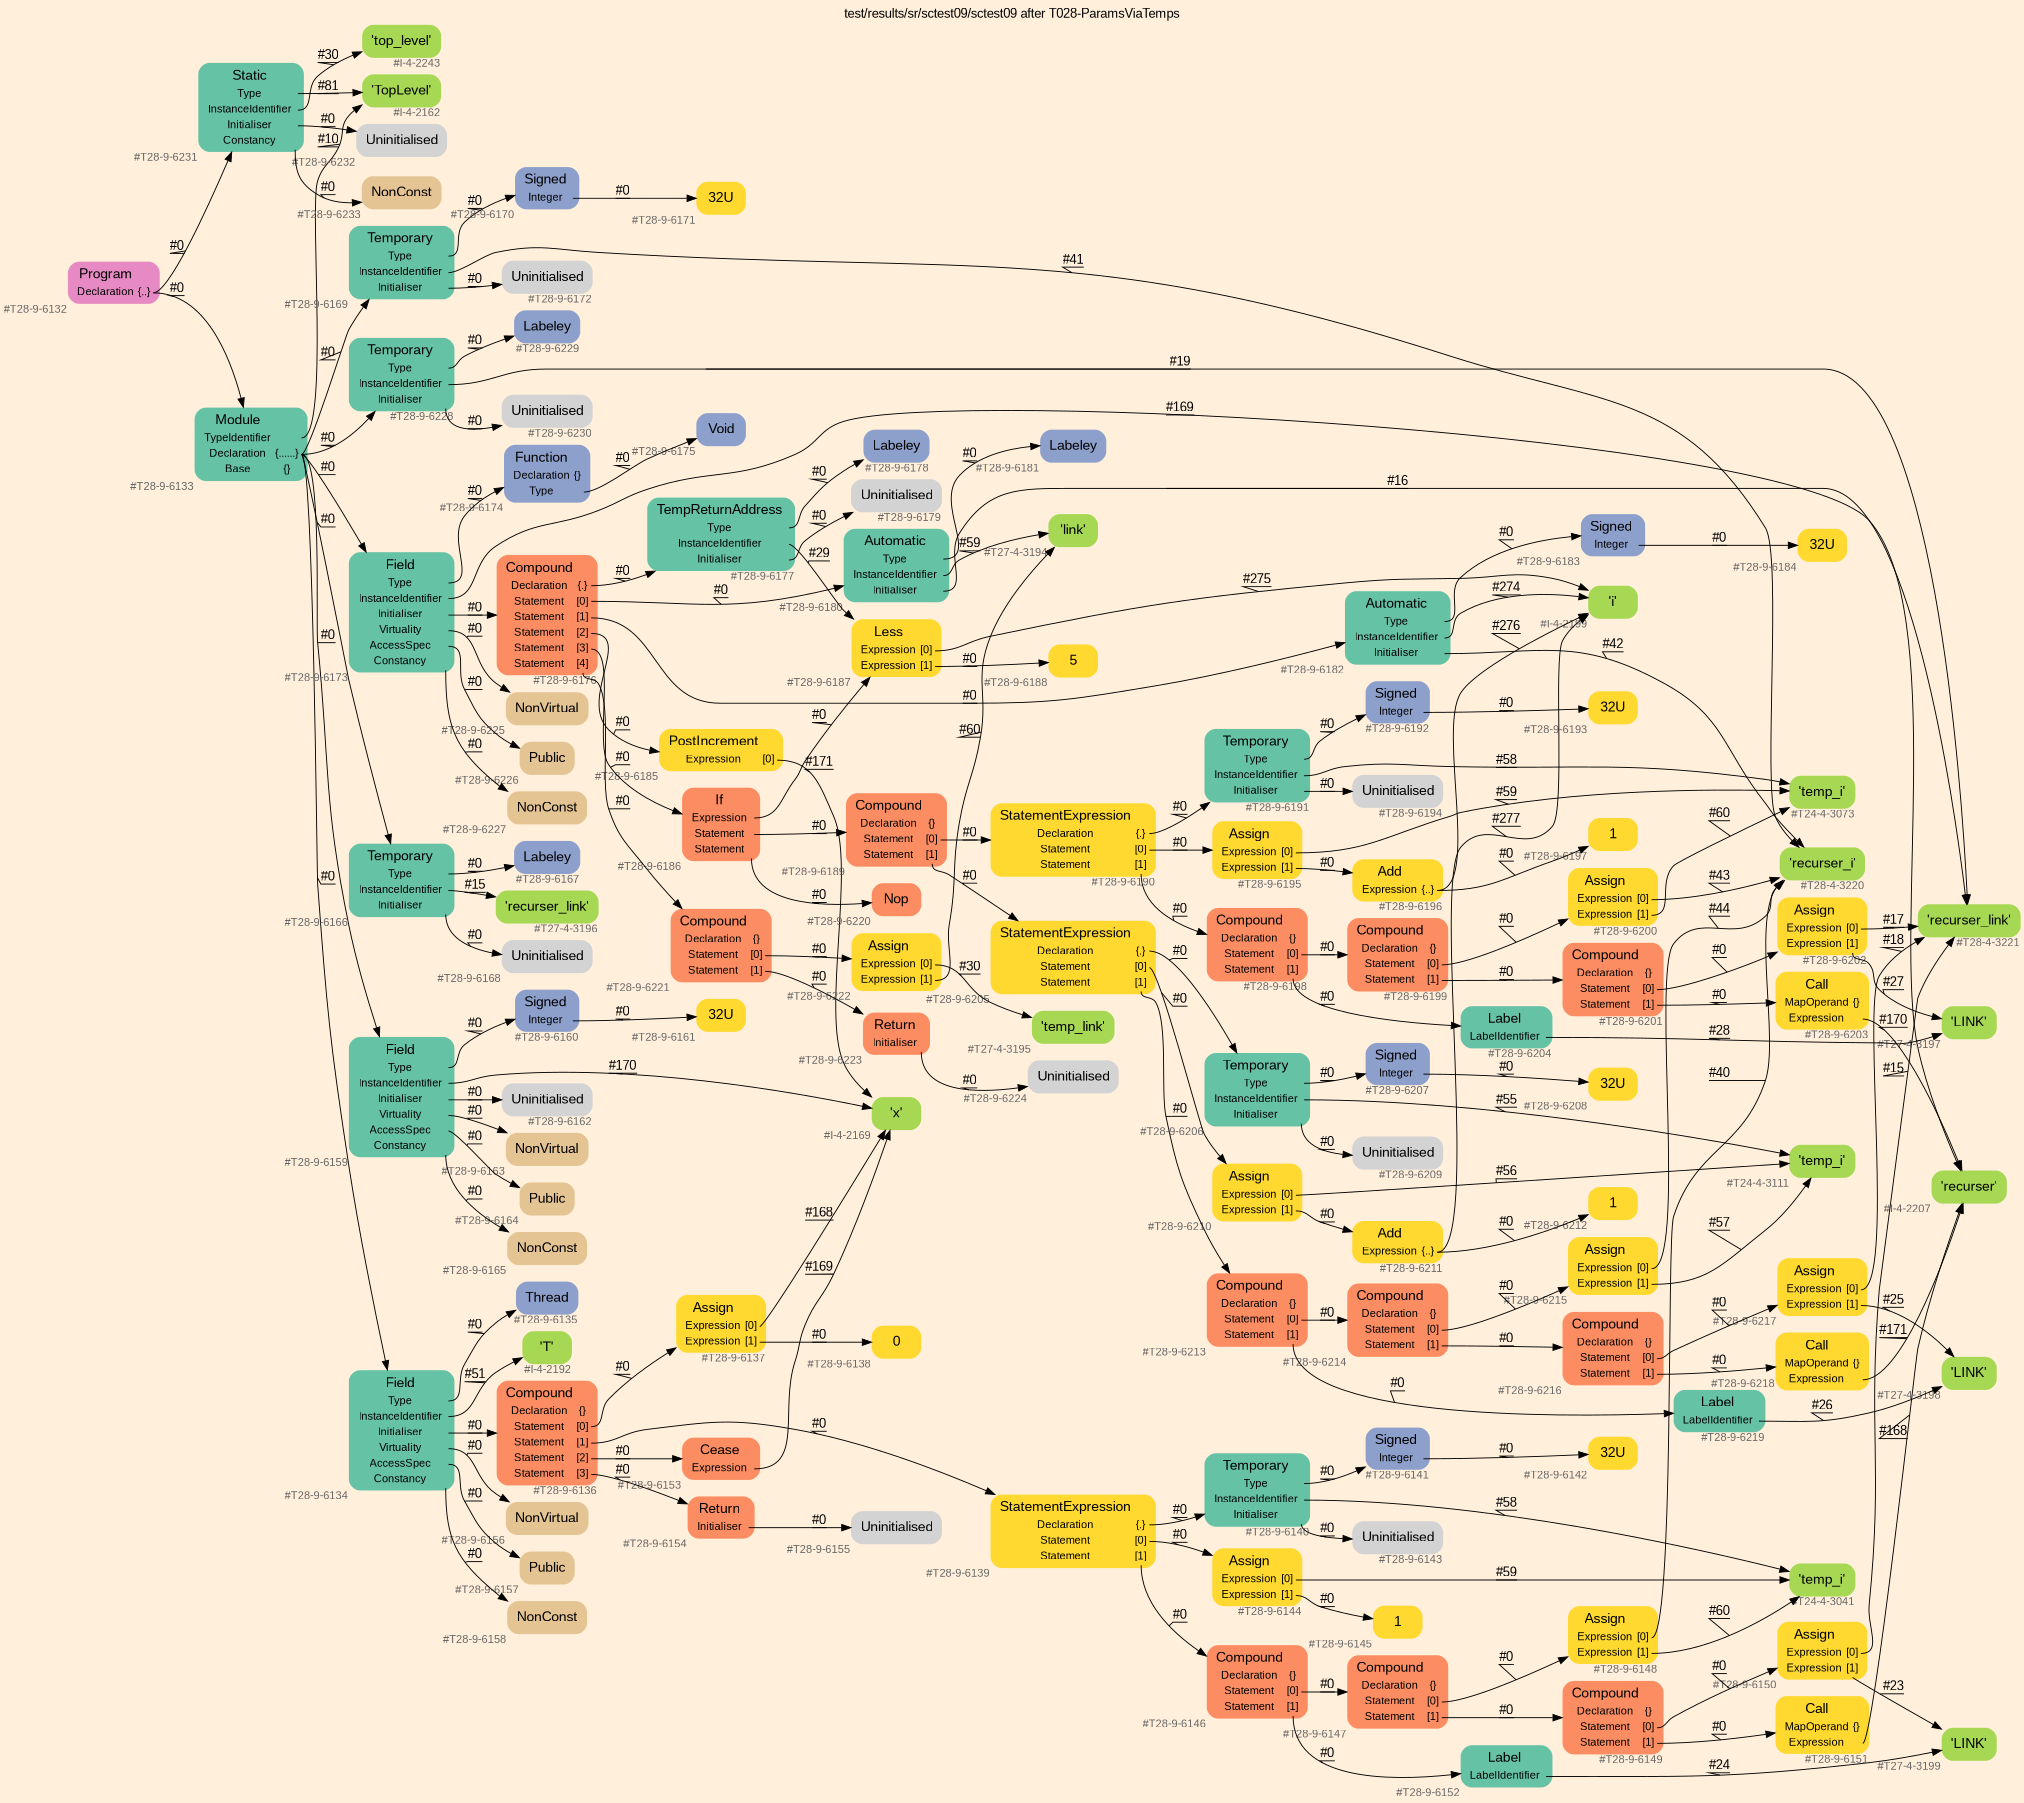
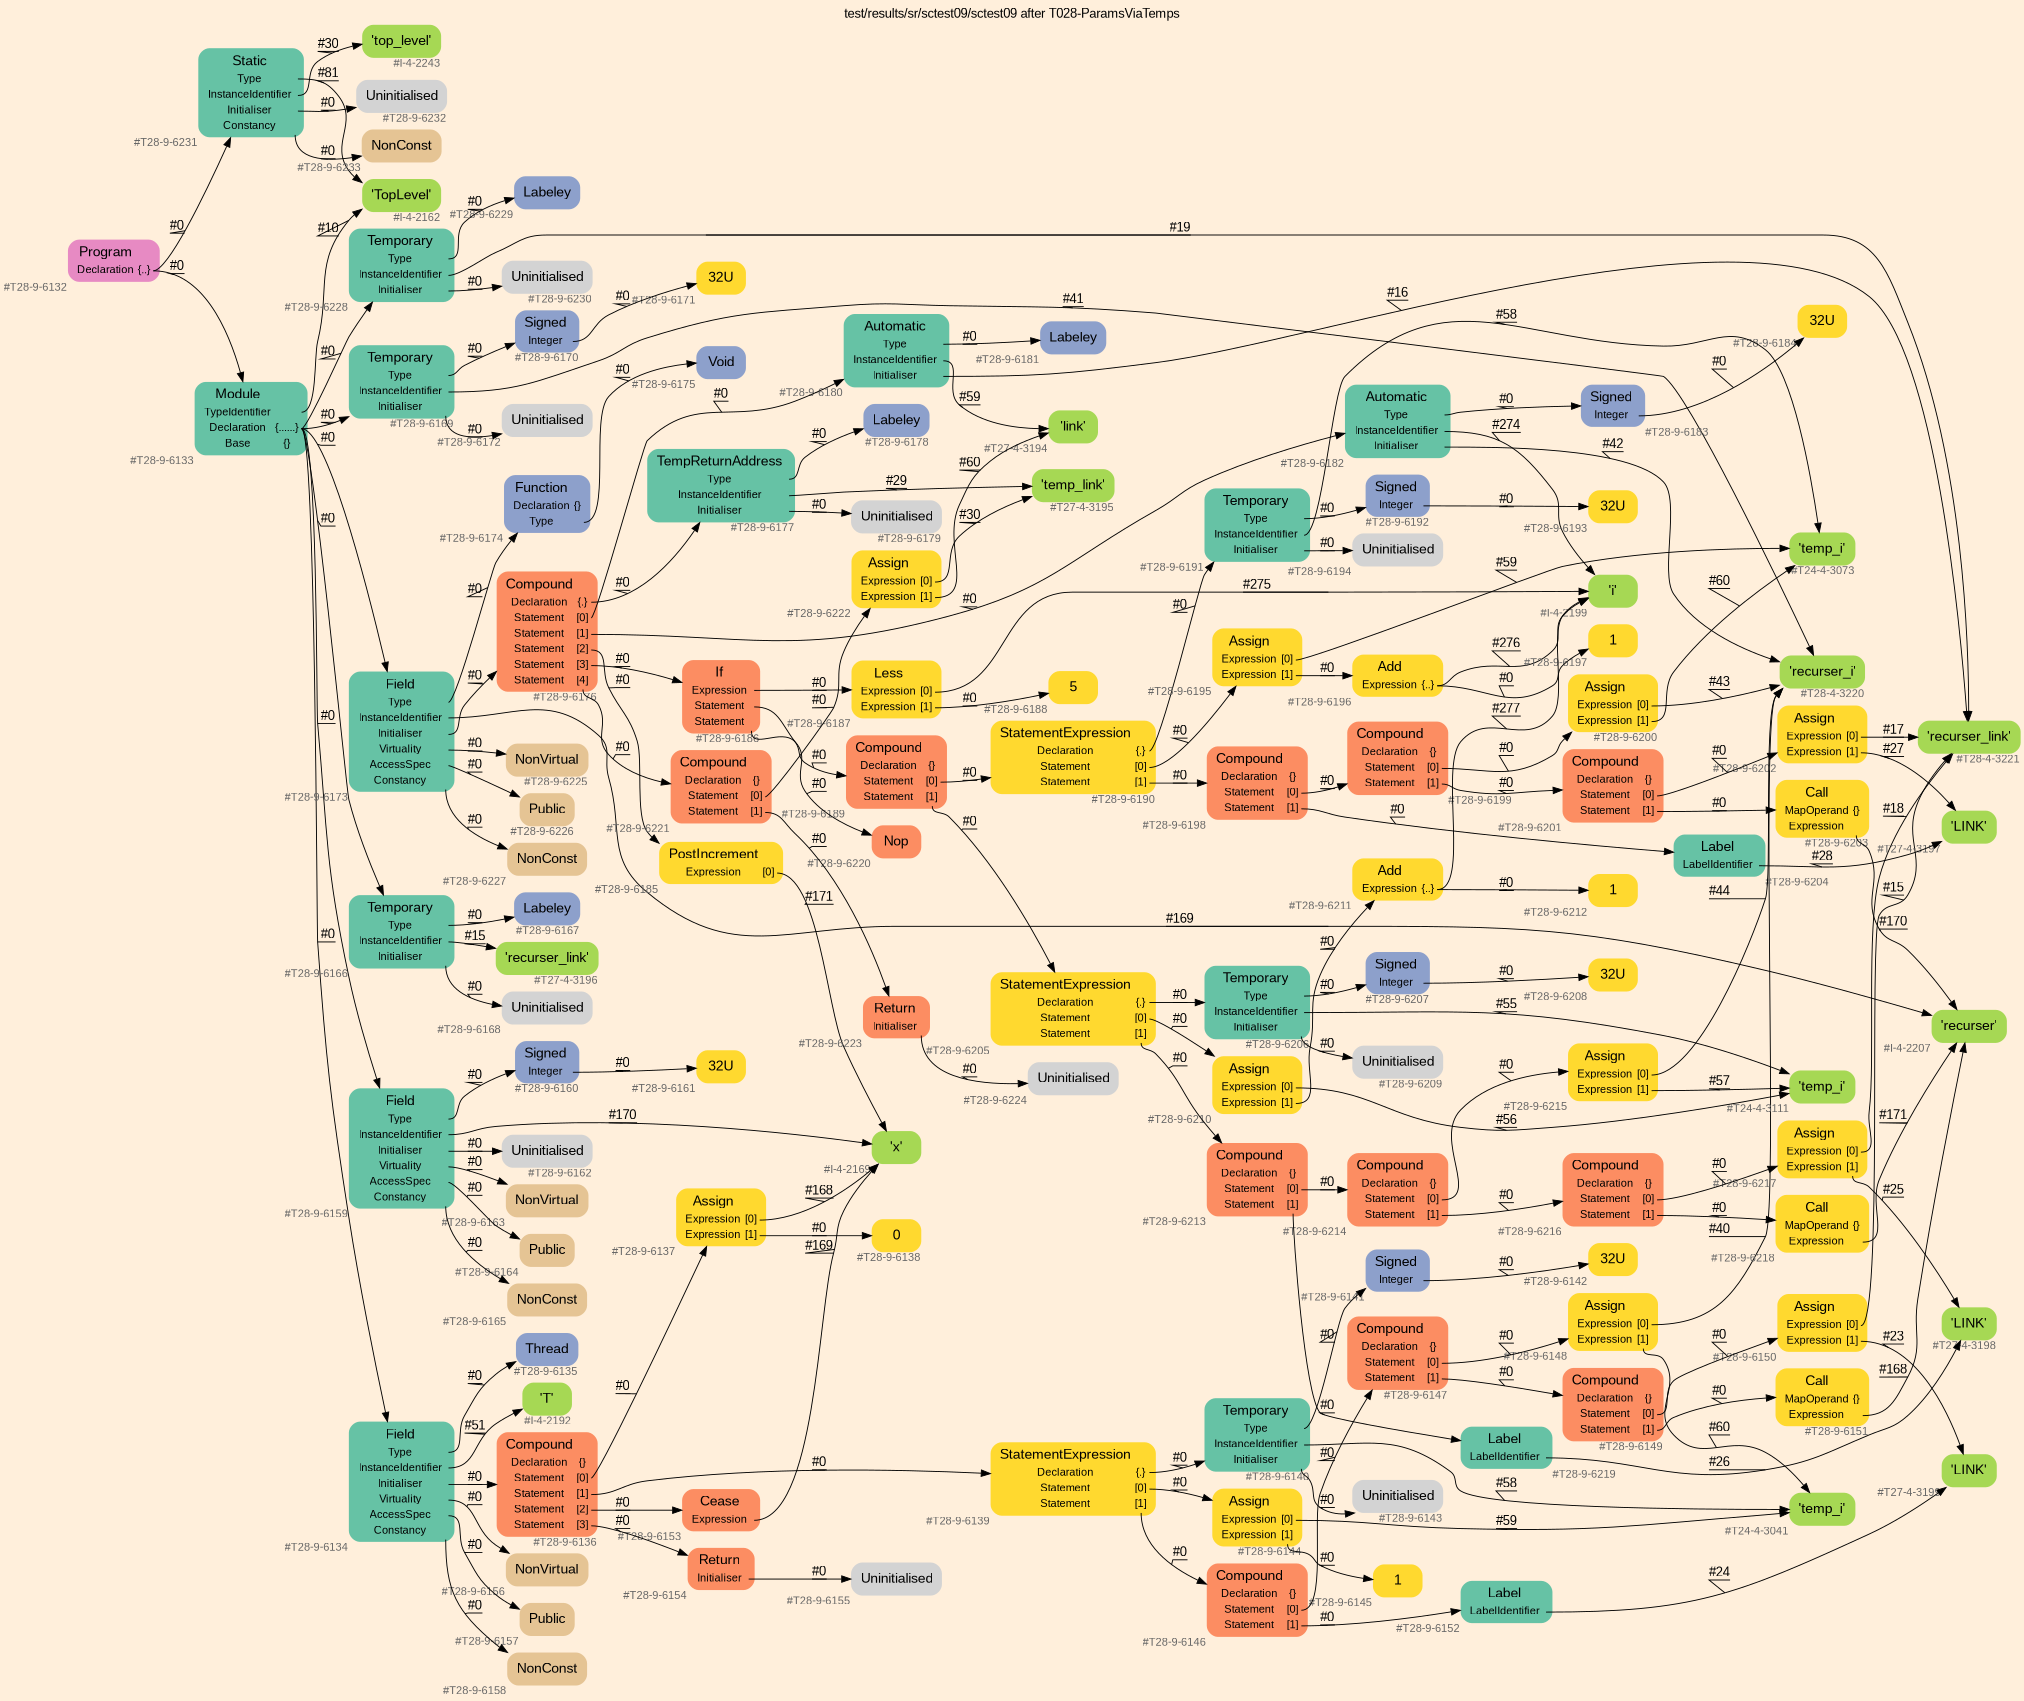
(819, 577) -> (906, 490)
